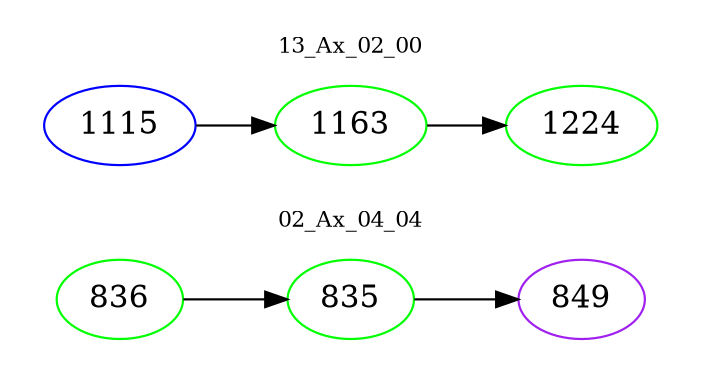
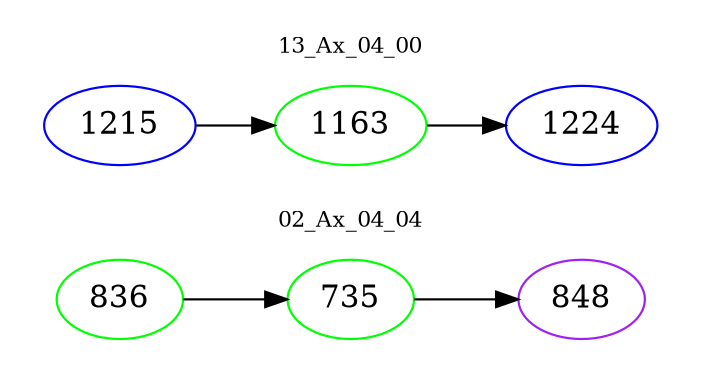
(351, 47) -> (351, 47)
(120, 125) -> (120, 125)
(582, 125) -> (582, 125)
(351, 299) -> (351, 299)
(582, 299) -> (582, 299)
